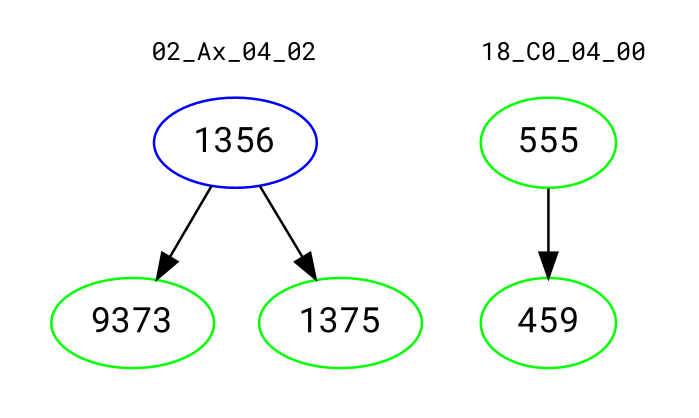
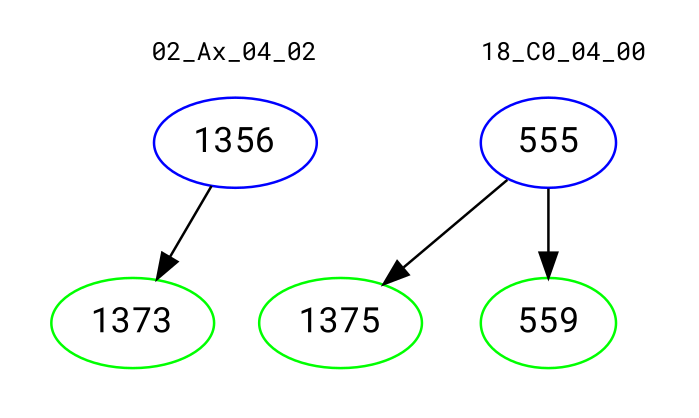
(548, 143) -> (548, 143)
(281, 222) -> (476, 206)
(133, 323) -> (133, 323)
(548, 323) -> (548, 323)
